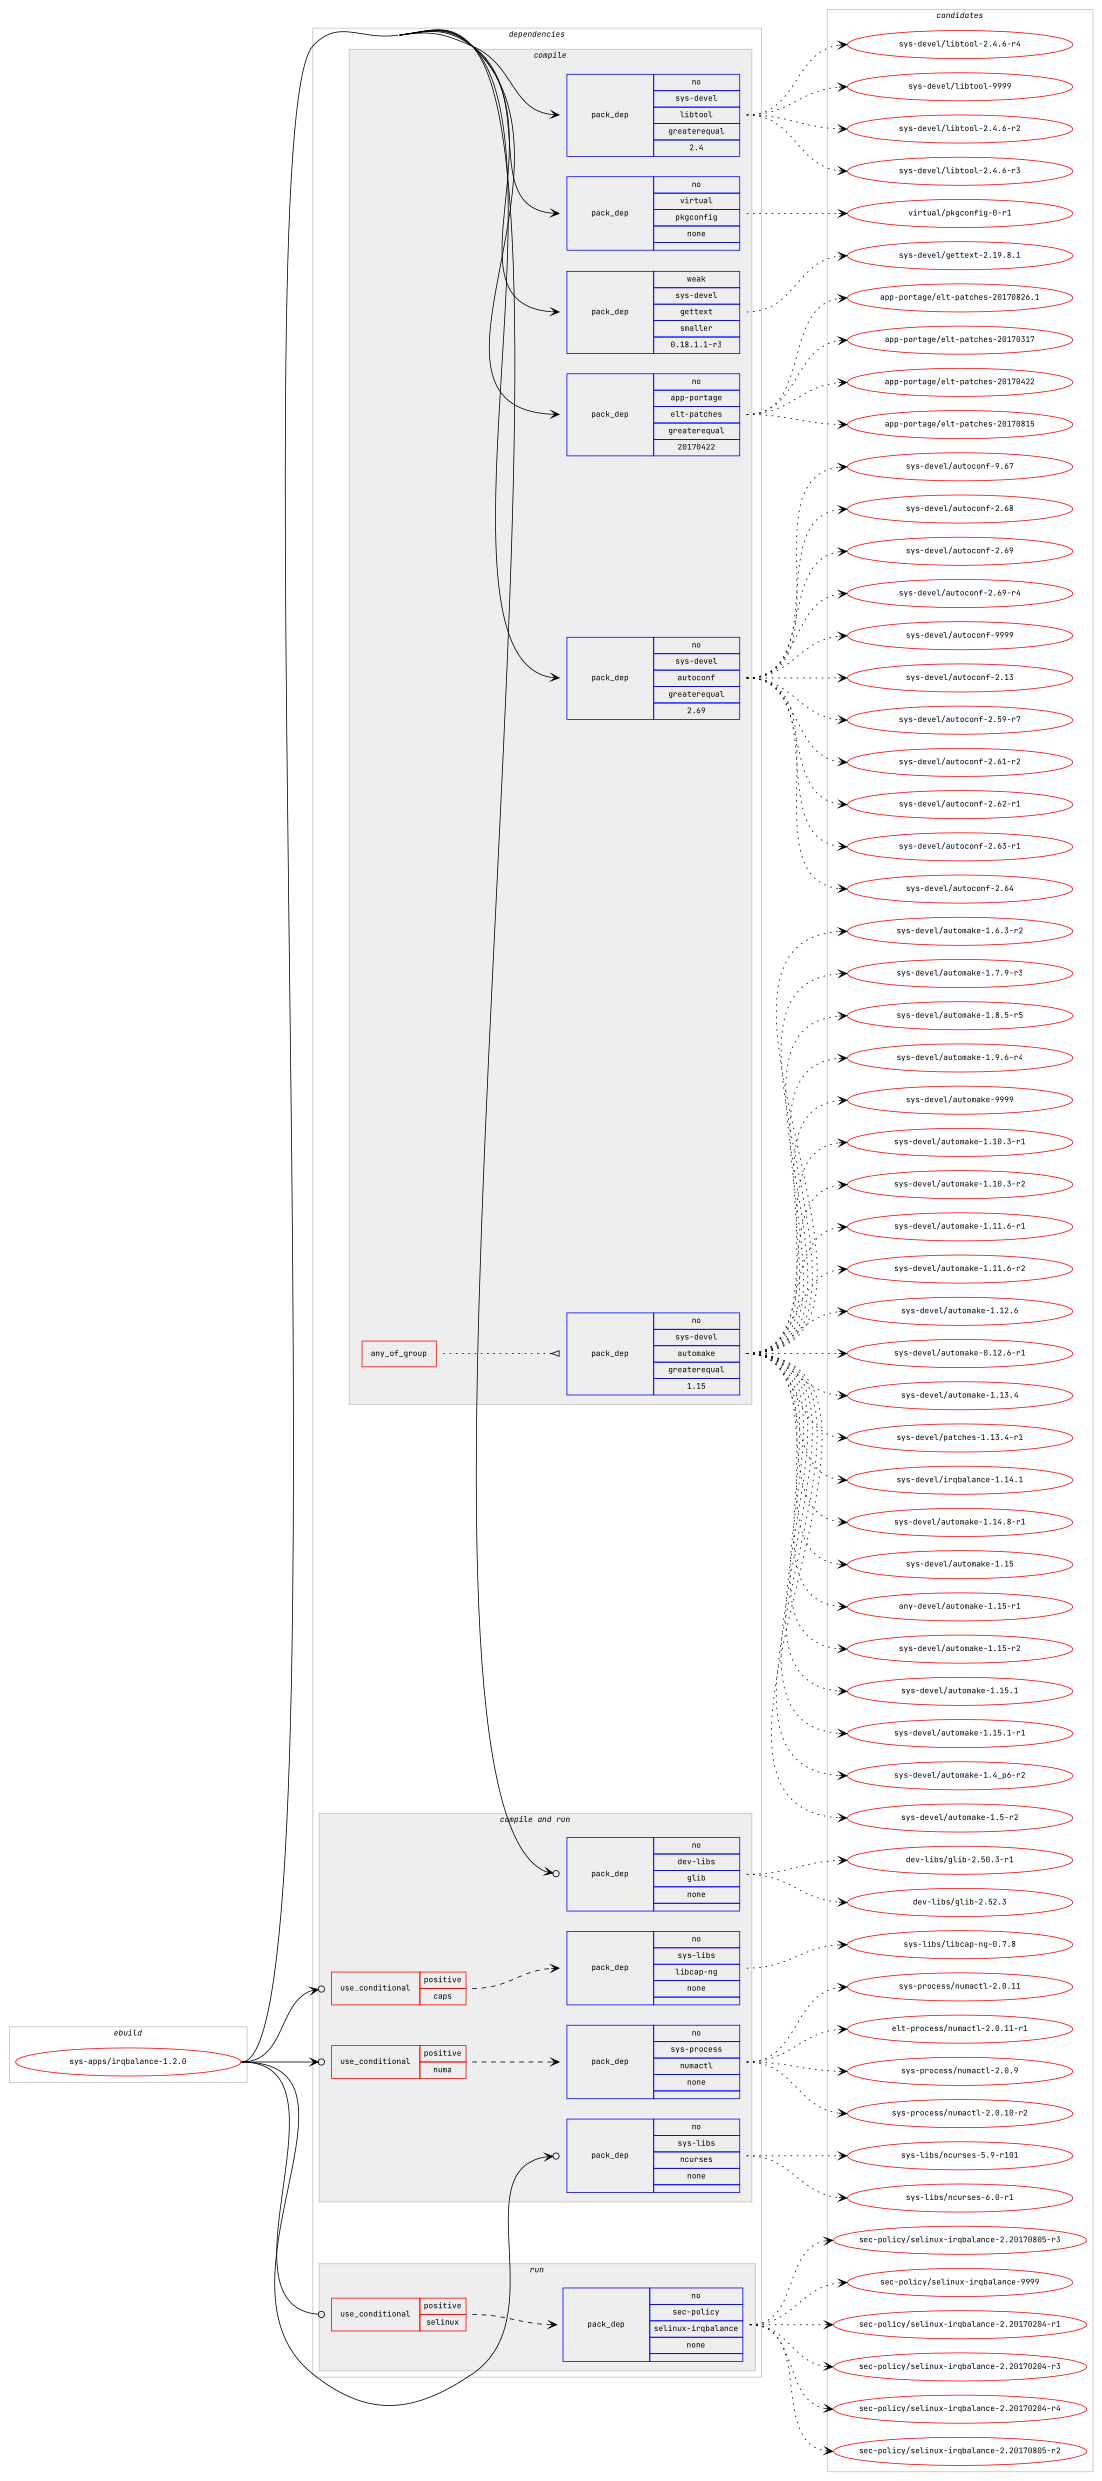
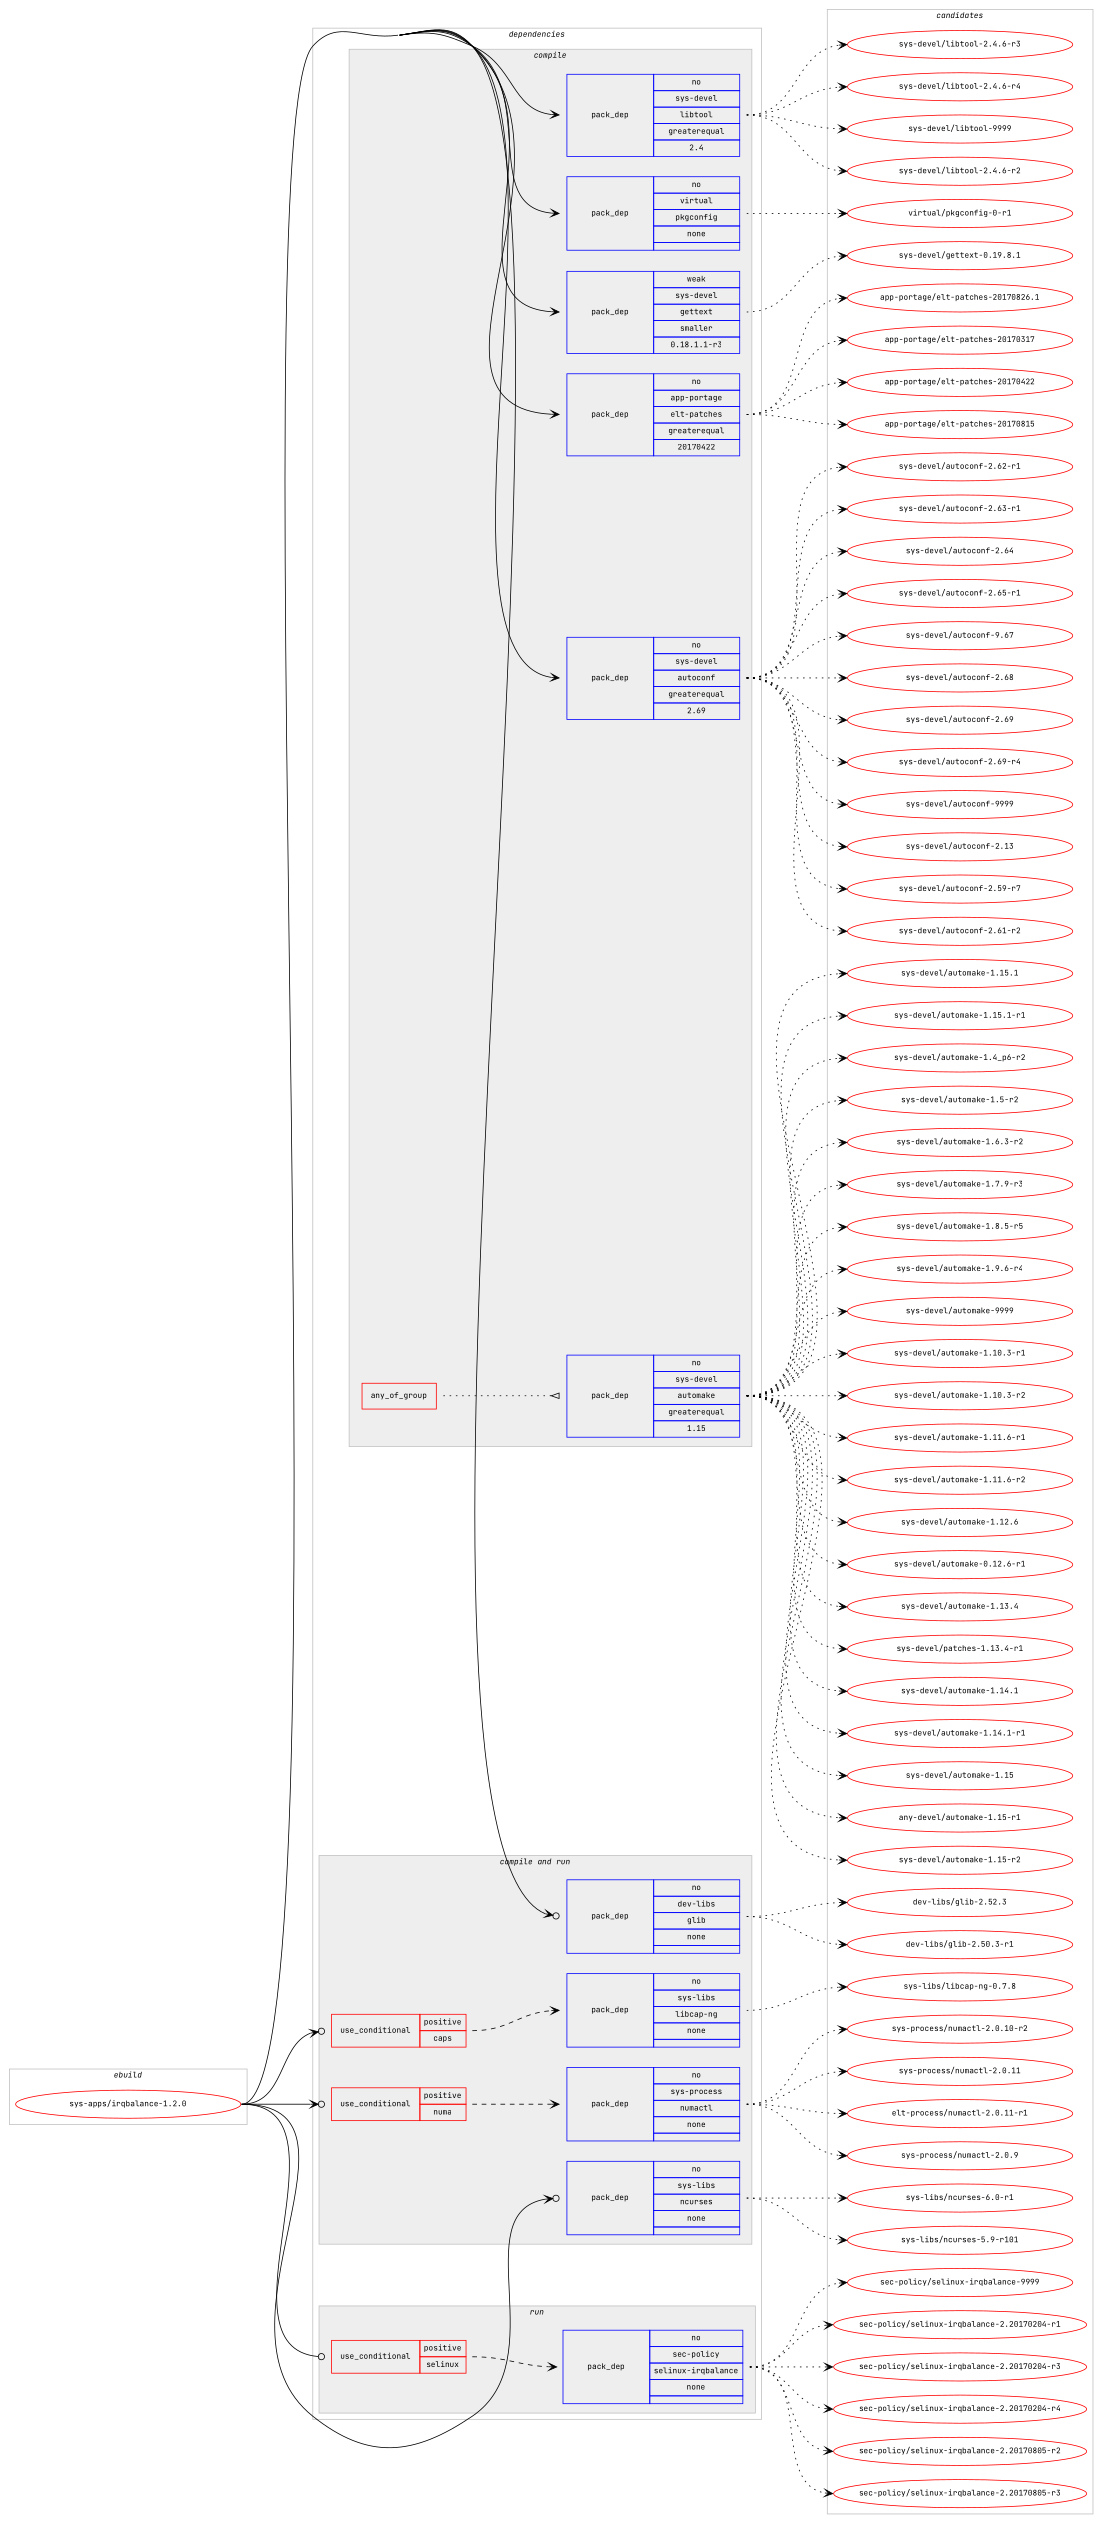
(960, 256) -> (960, 256)
none -> (960, 593)
(960, 1480) -> (960, 1691)
(960, 1522) -> (960, 1734)
